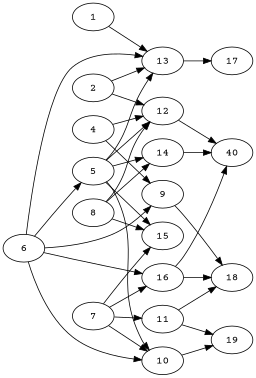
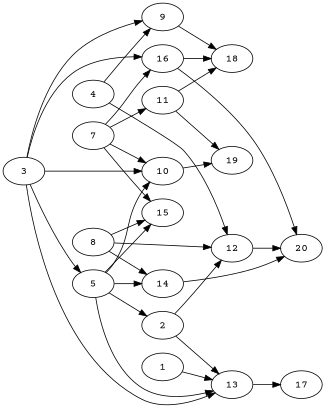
(125, 144) -> (125, 302)
(232, 153) -> (301, 248)
(24, 248) -> (24, 171)
